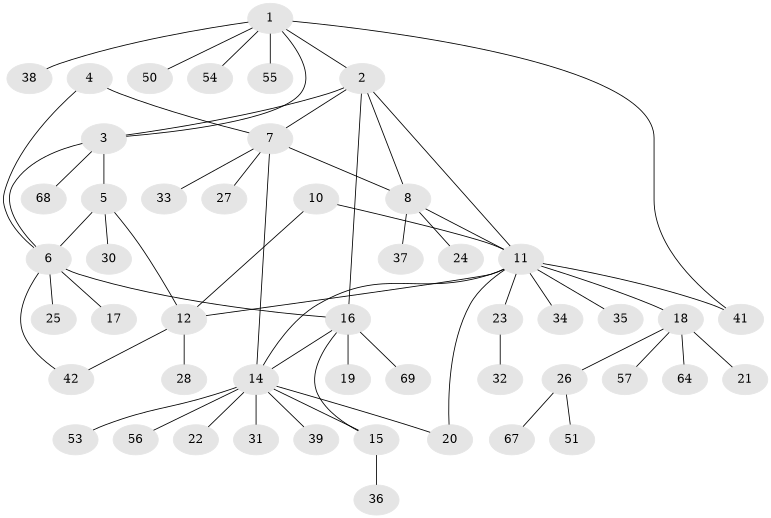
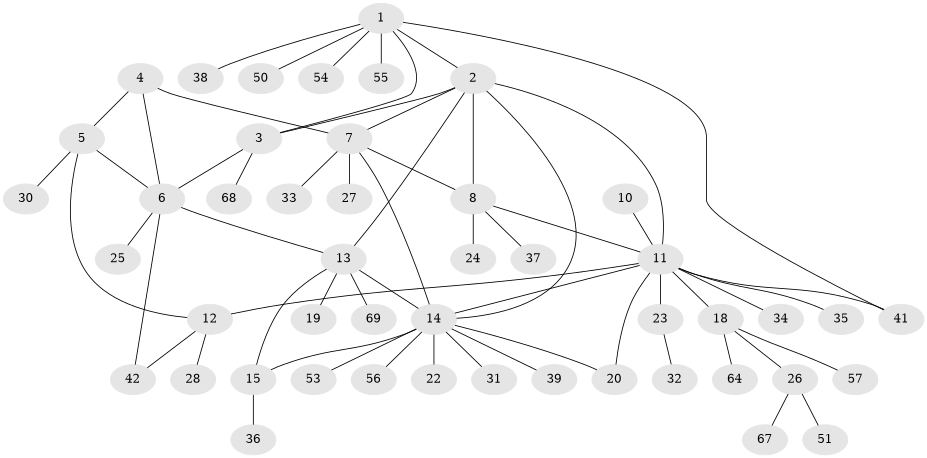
(104, 169) -> (111, 109)
none -> (575, 220)
(250, 259) -> none
(114, 319) -> none
(348, 319) -> (344, 259)
(745, 380) -> none
